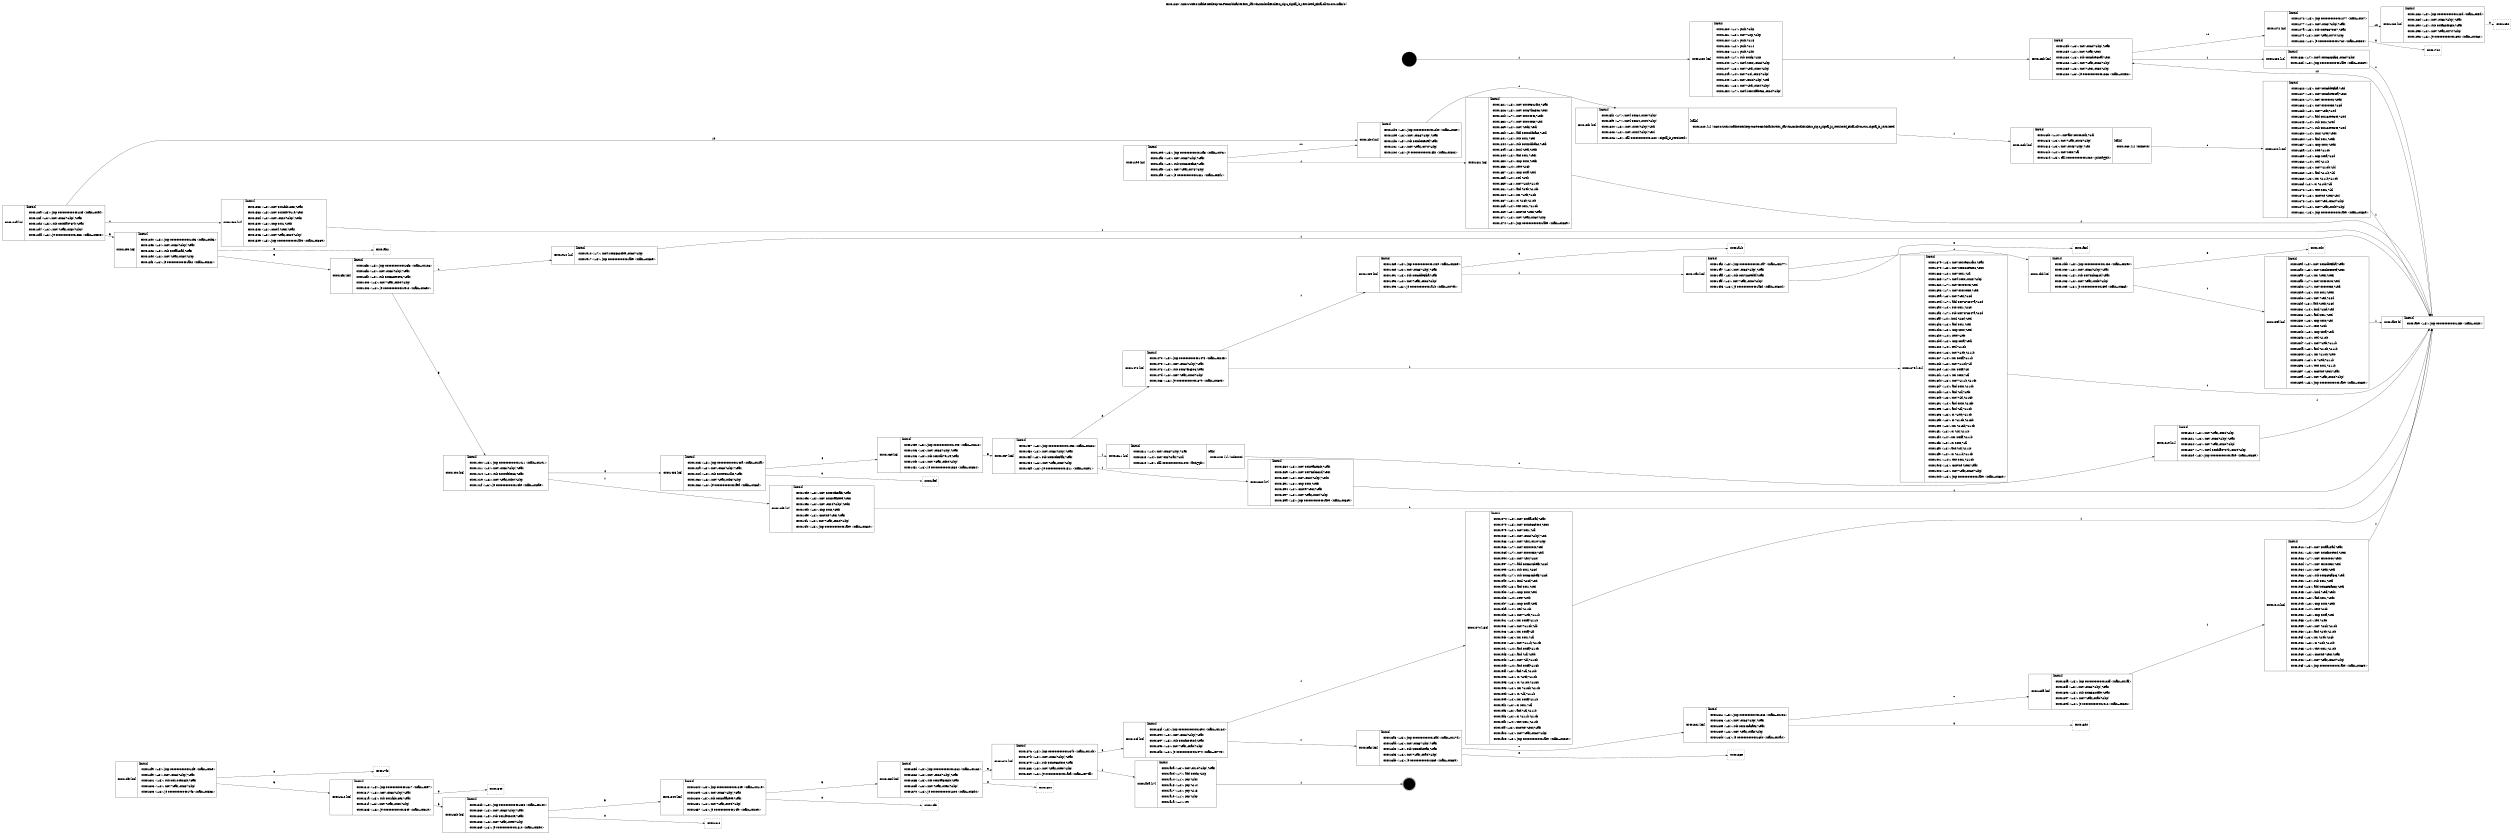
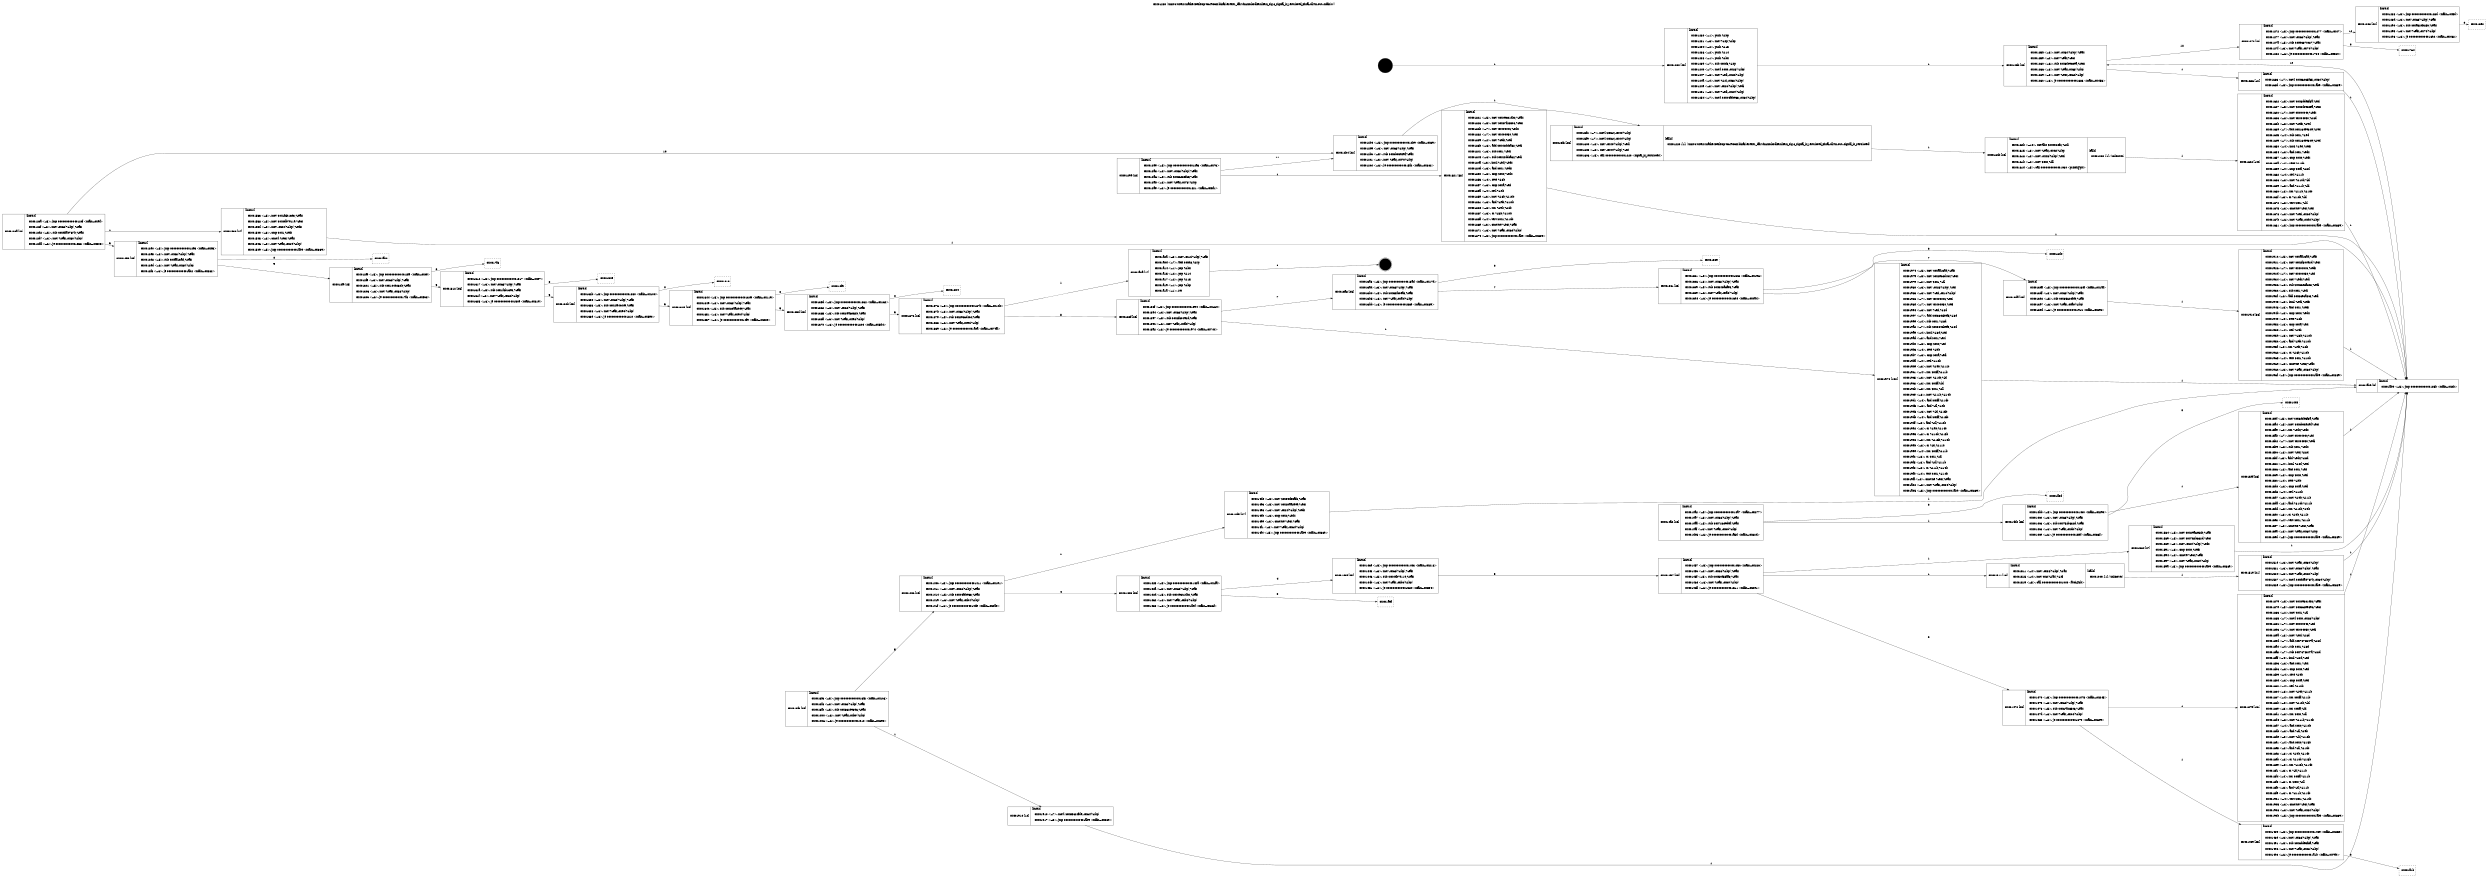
(273, 263) -> (273, 272)
(1572, 274) -> none
